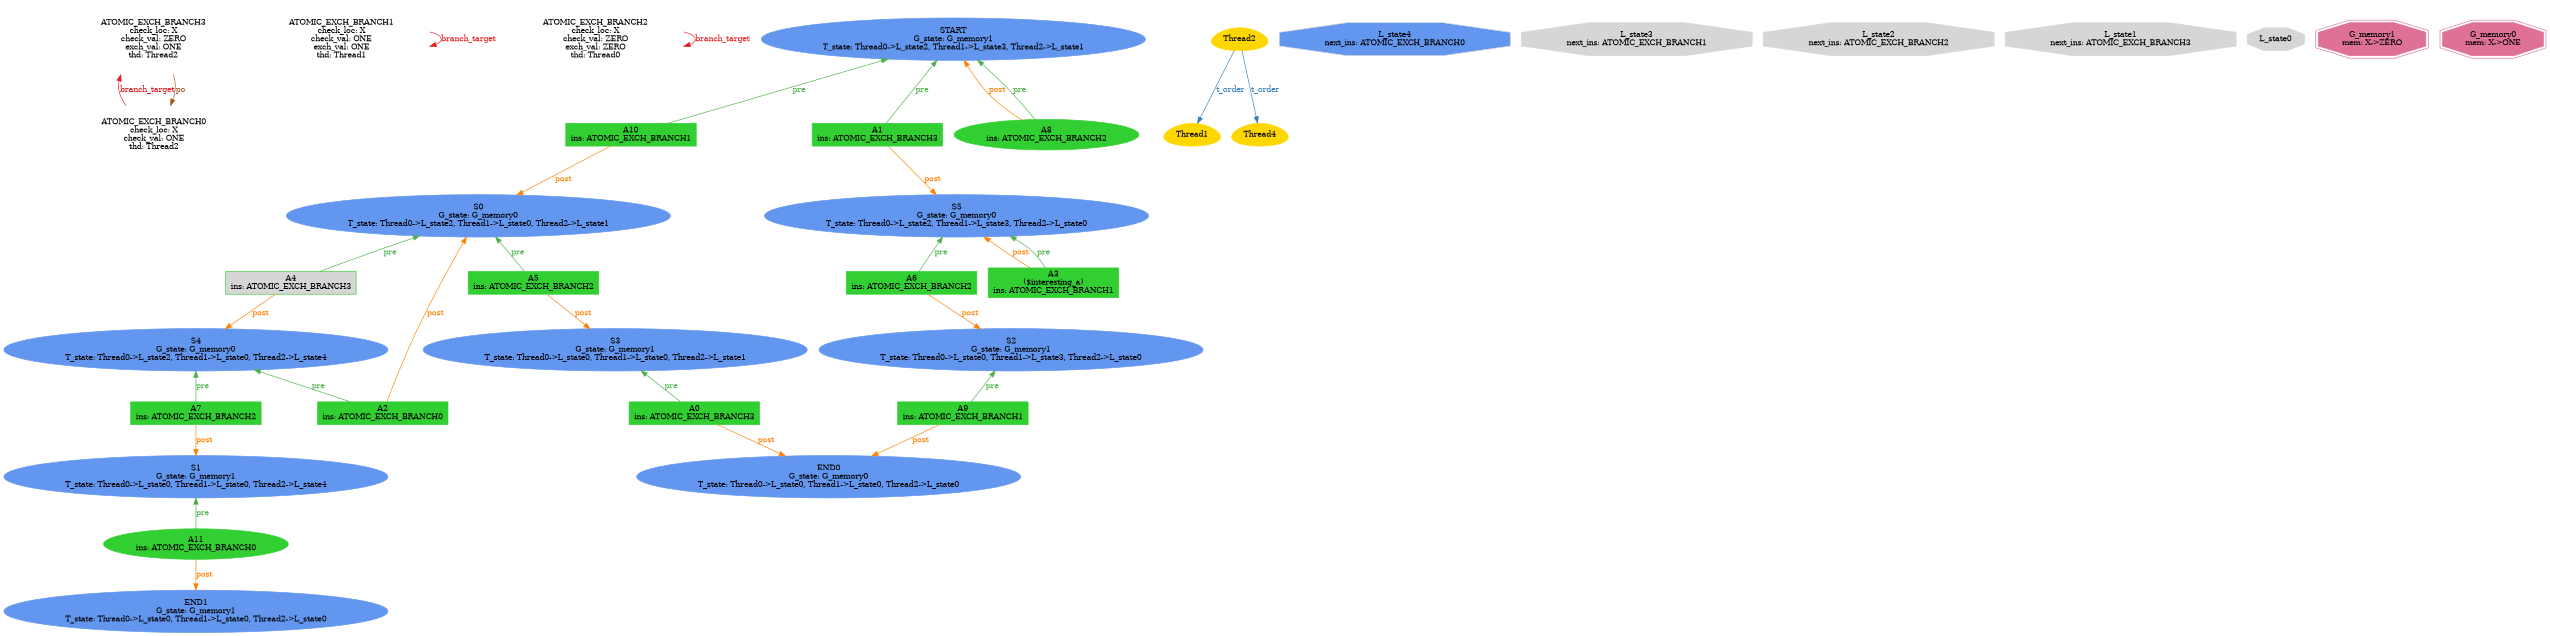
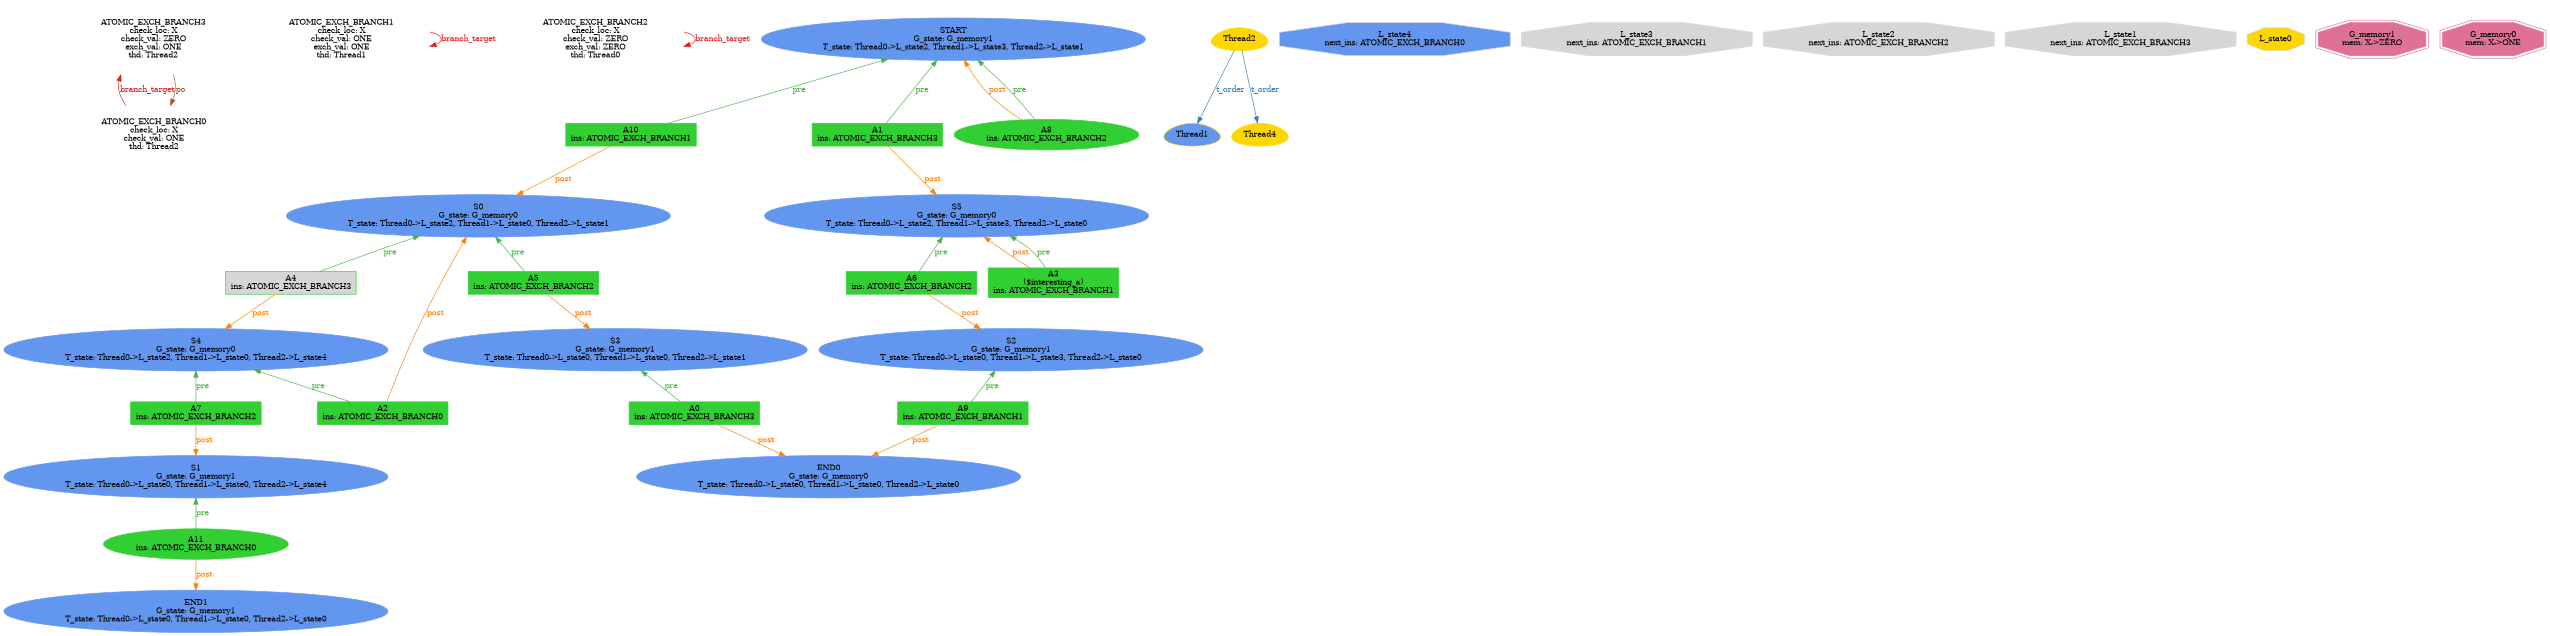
(2276, 39) -> (2276, 39)
(1192, 135) -> (1192, 135)
